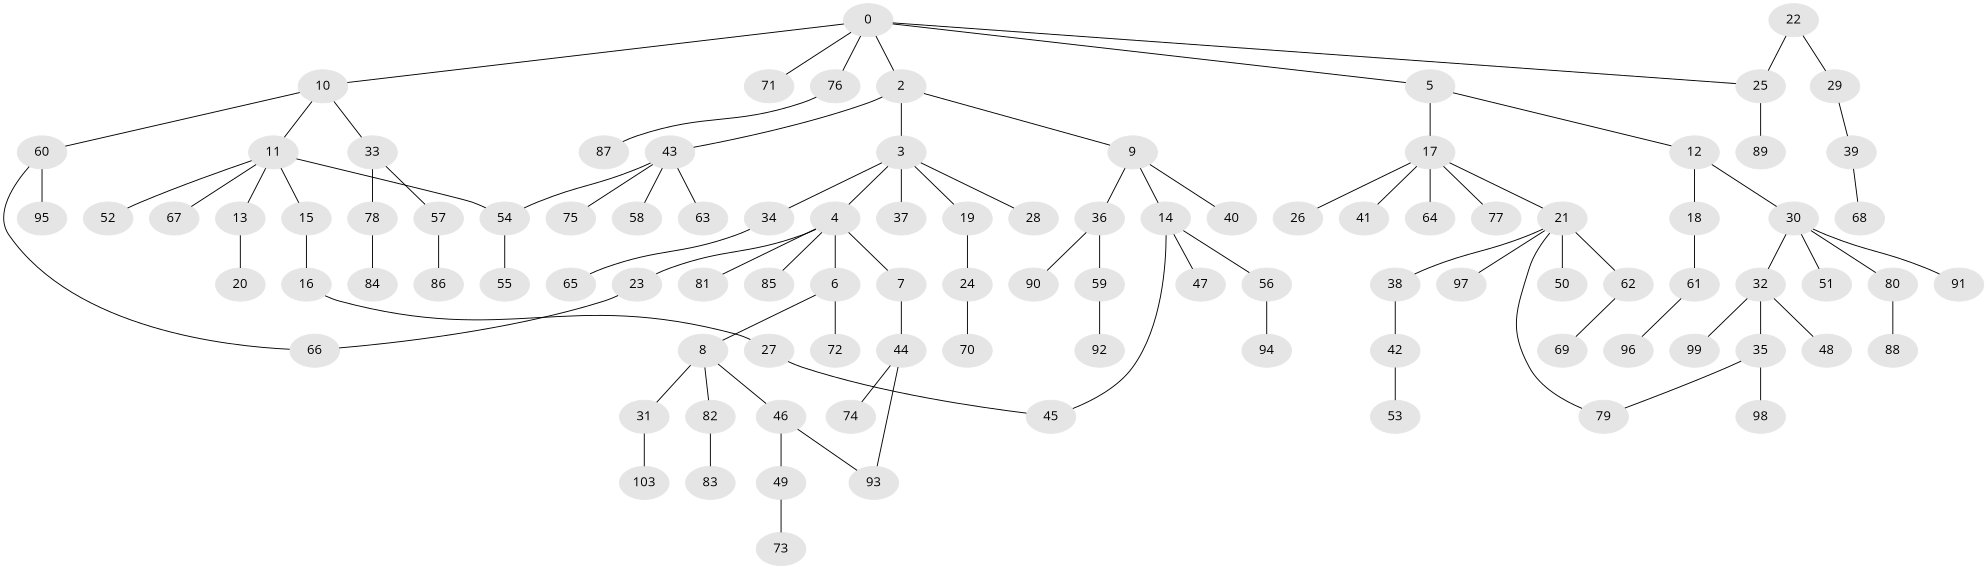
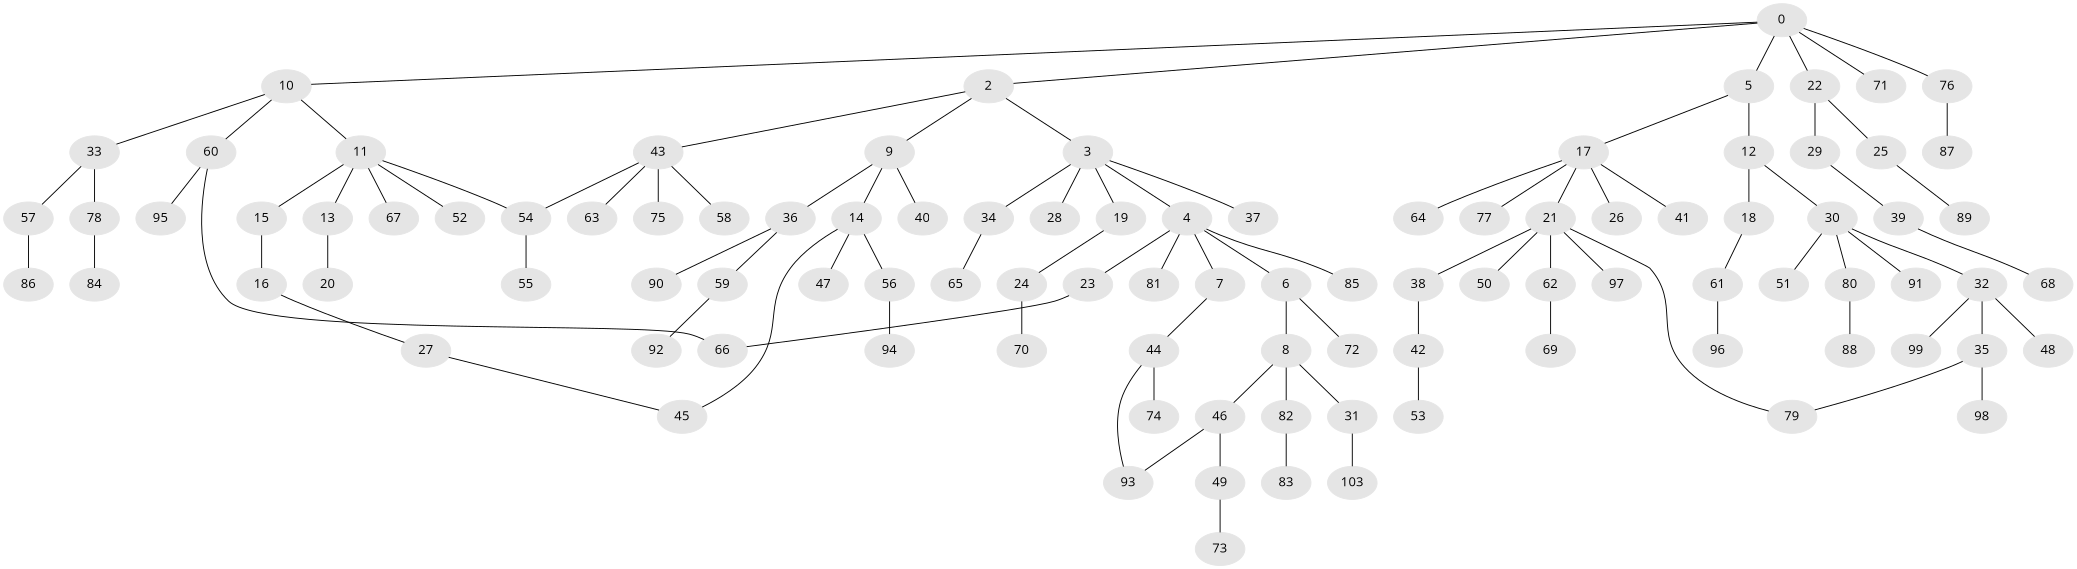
(1314, 53) -> (1798, 53)
